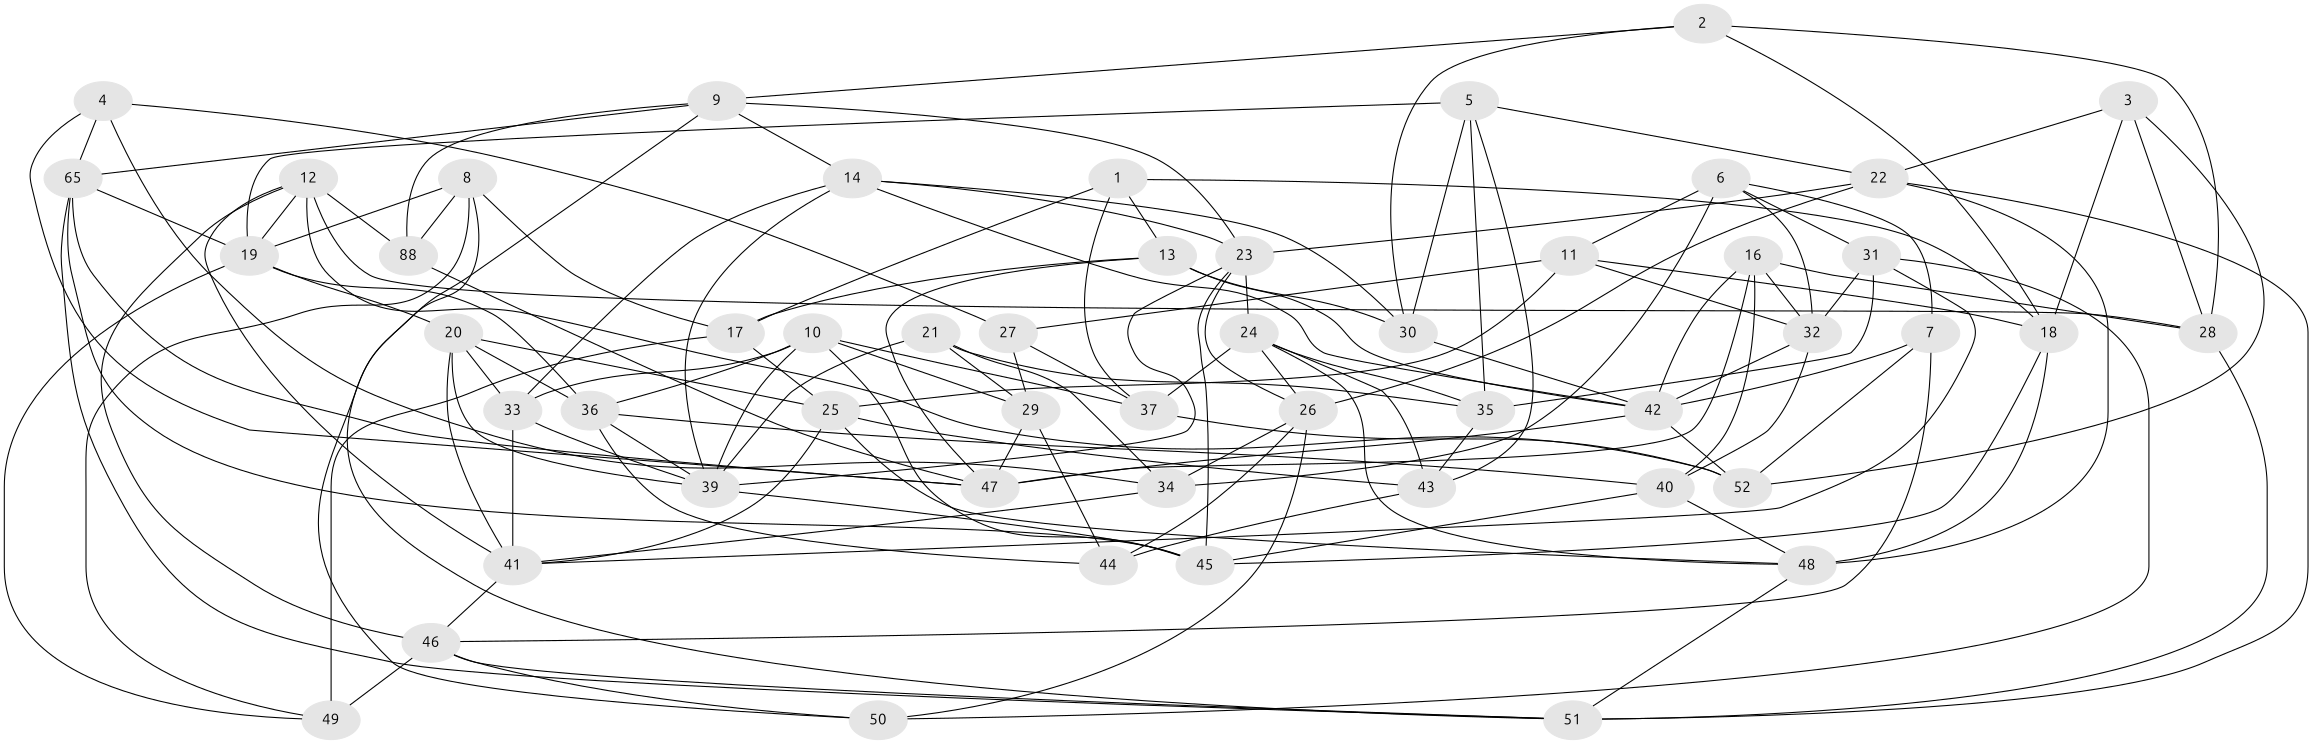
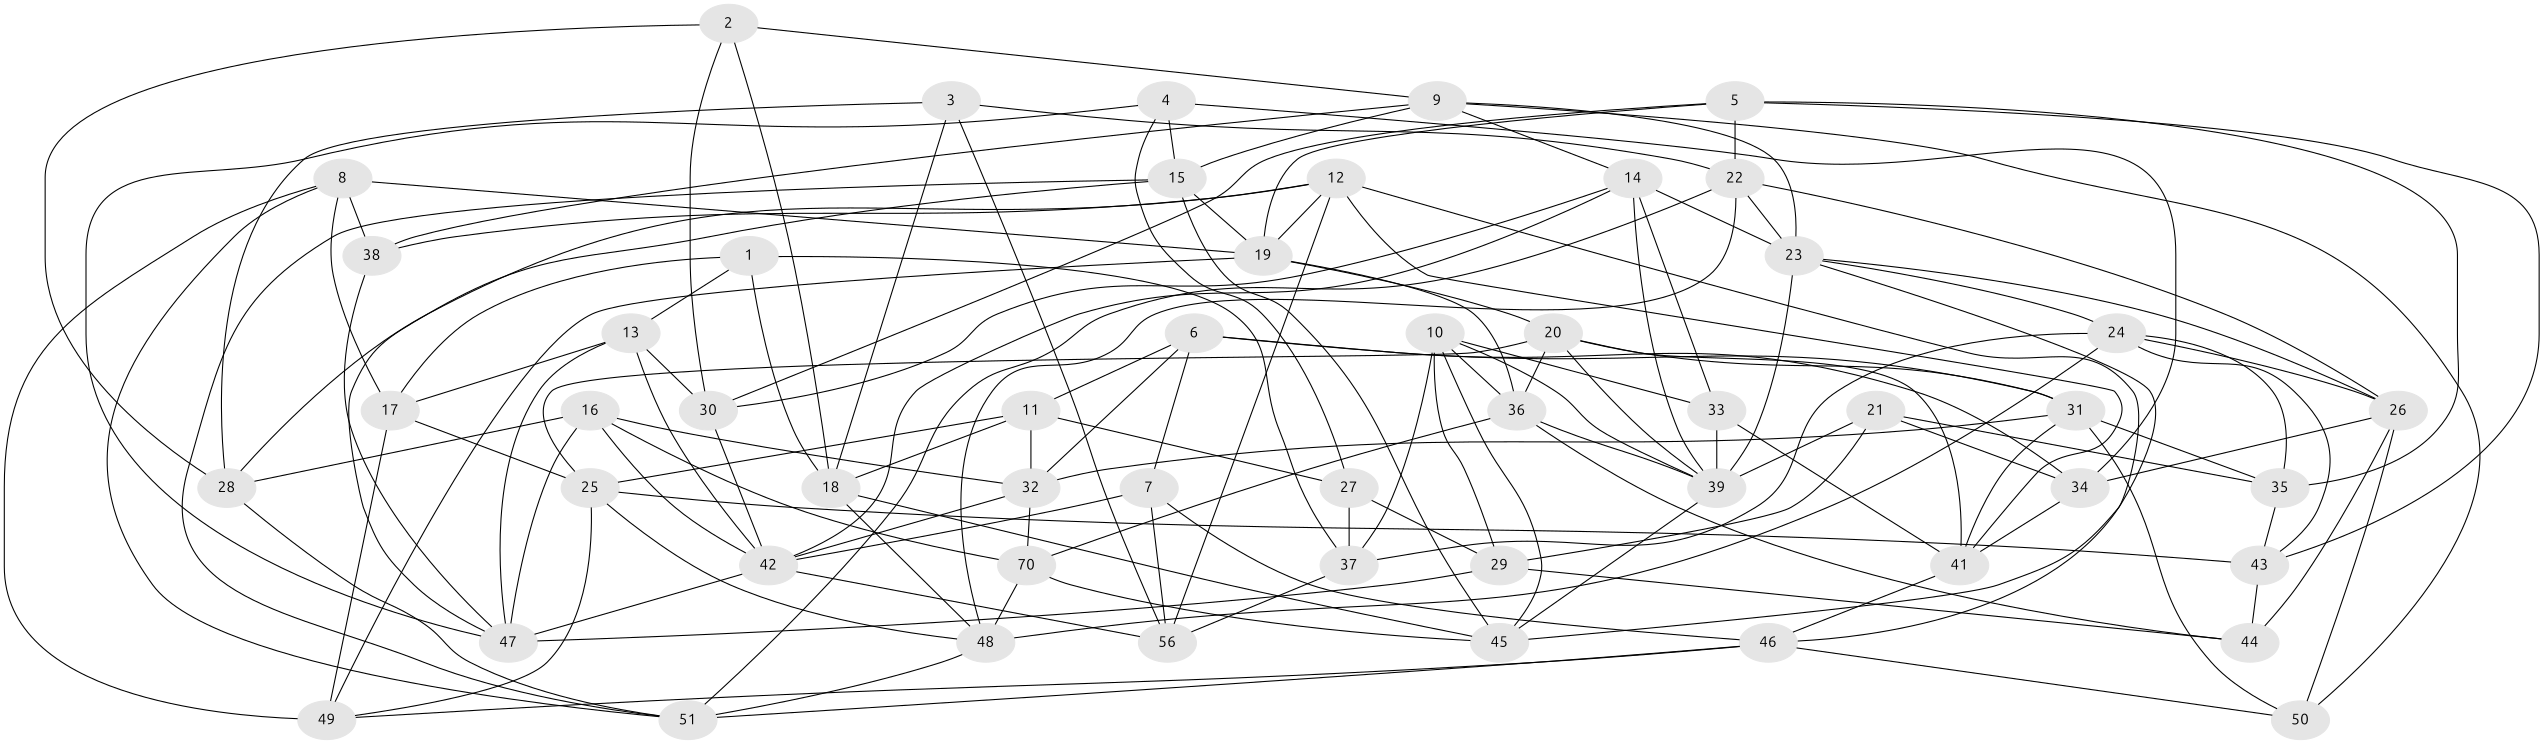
(73, 178) -> (1177, 178)
(409, 256) -> (372, 256)
(483, 372) -> (1817, 366)
(1665, 488) -> (1027, 565)
(1743, 488) -> (1167, 643)
(700, 531) -> (532, 672)
